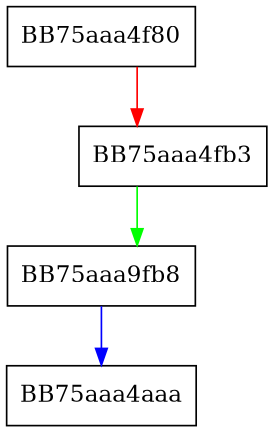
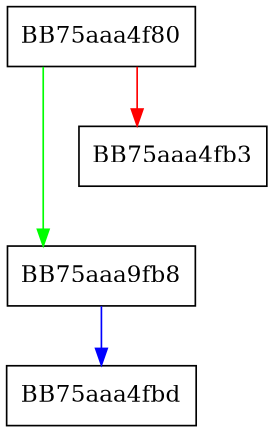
(137, 208) -> (43, 148)
(101, 396) -> (101, 396)
